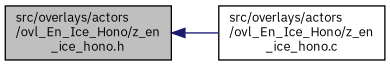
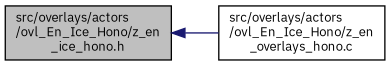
(302, 33) -> (302, 33)
